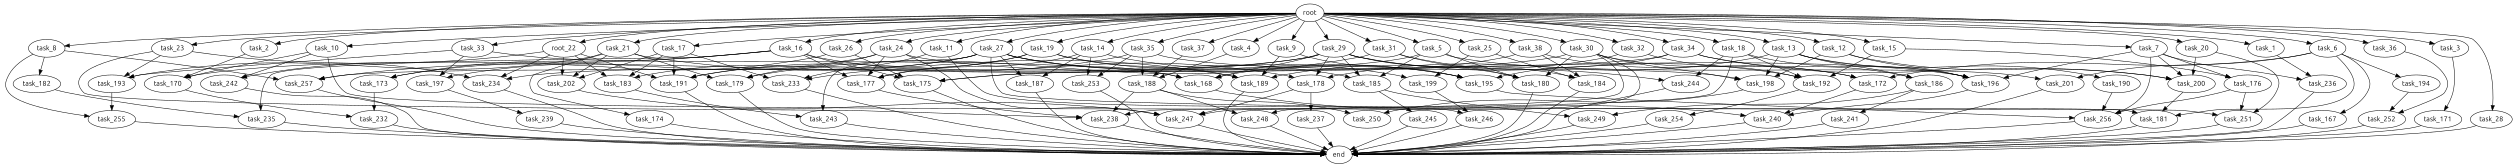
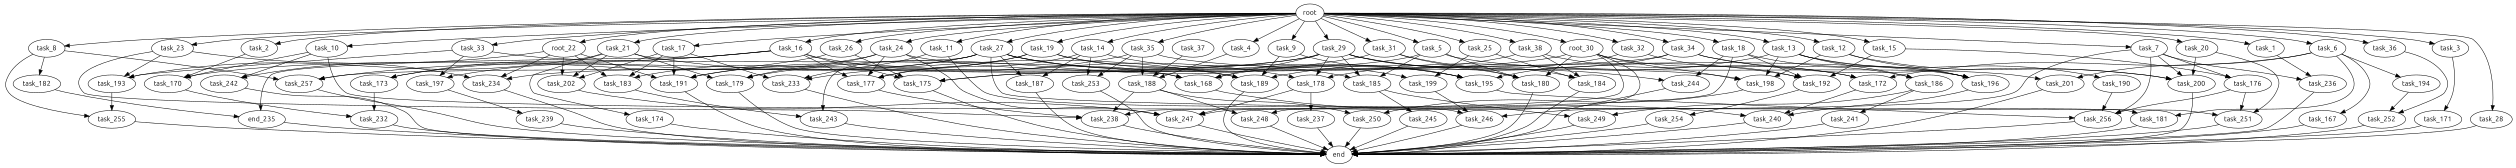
(1255, 28) -> none
(1582, 48) -> (1582, 48)
(2058, 66) -> (1920, 104)
(2177, 98) -> (1790, 152)
(262, 119) -> (262, 119)
none -> (1354, 135)
